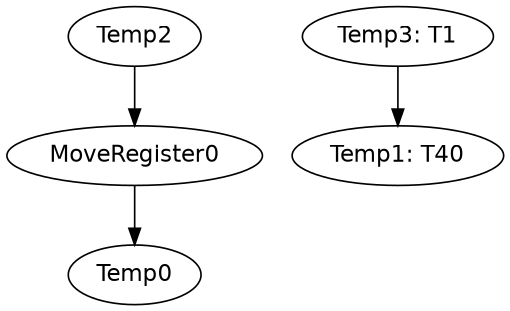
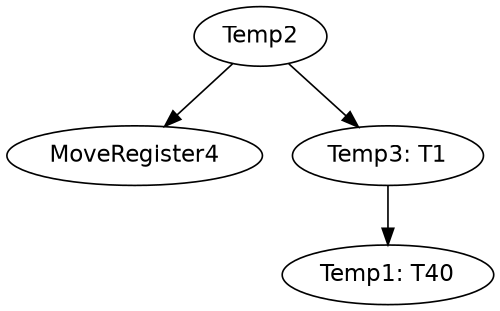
none -> (317, 90)
(135, 156) -> (135, 156)
(135, 275) -> none
